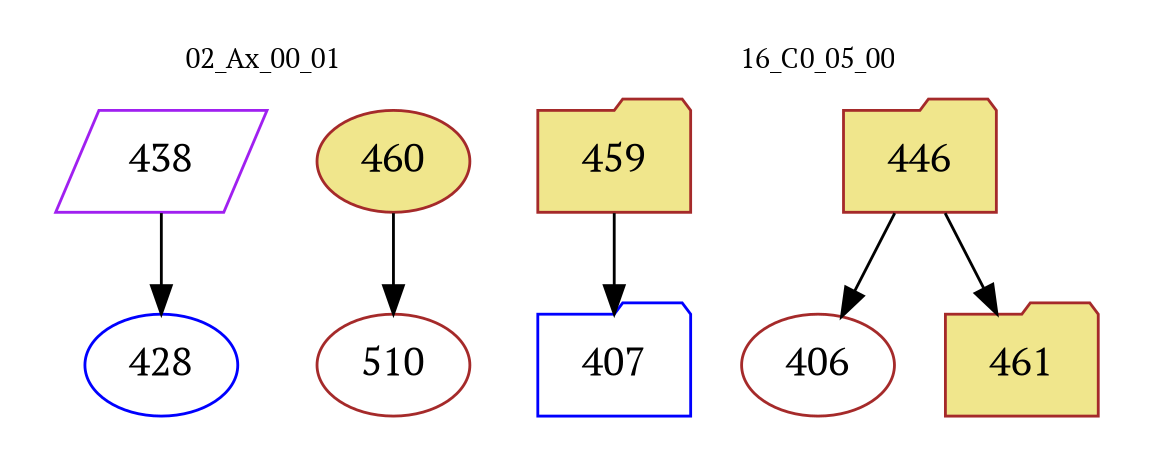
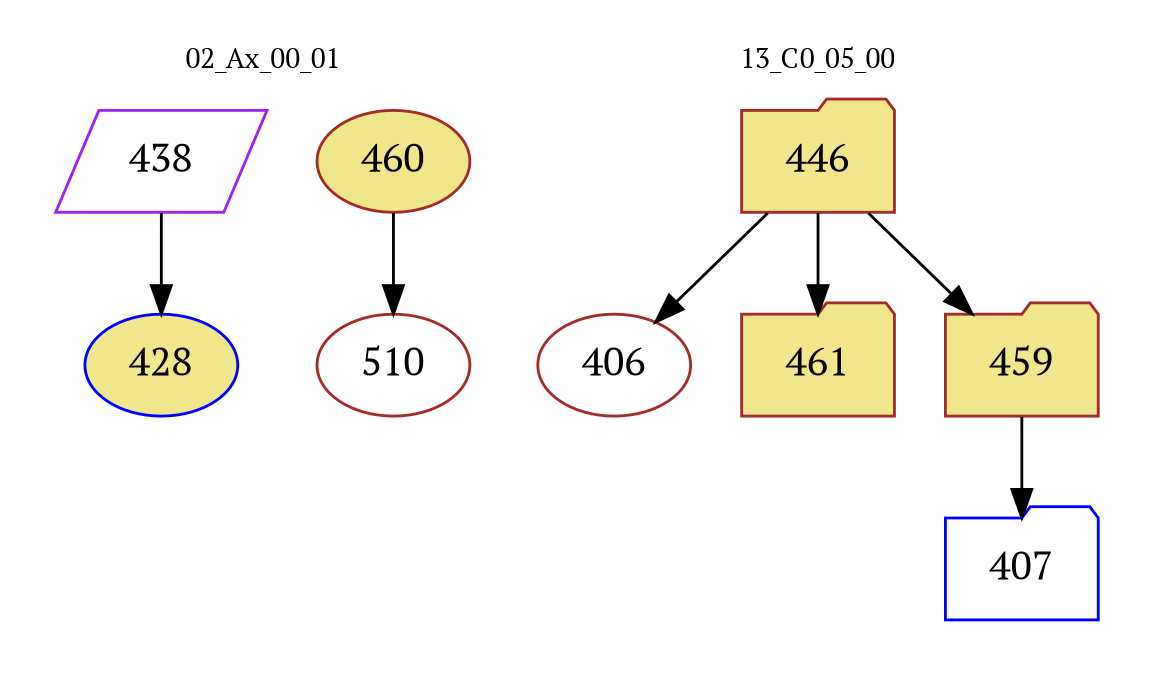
(818, 61) -> (818, 61)
none -> (910, 253)
(161, 365) -> (161, 365)
